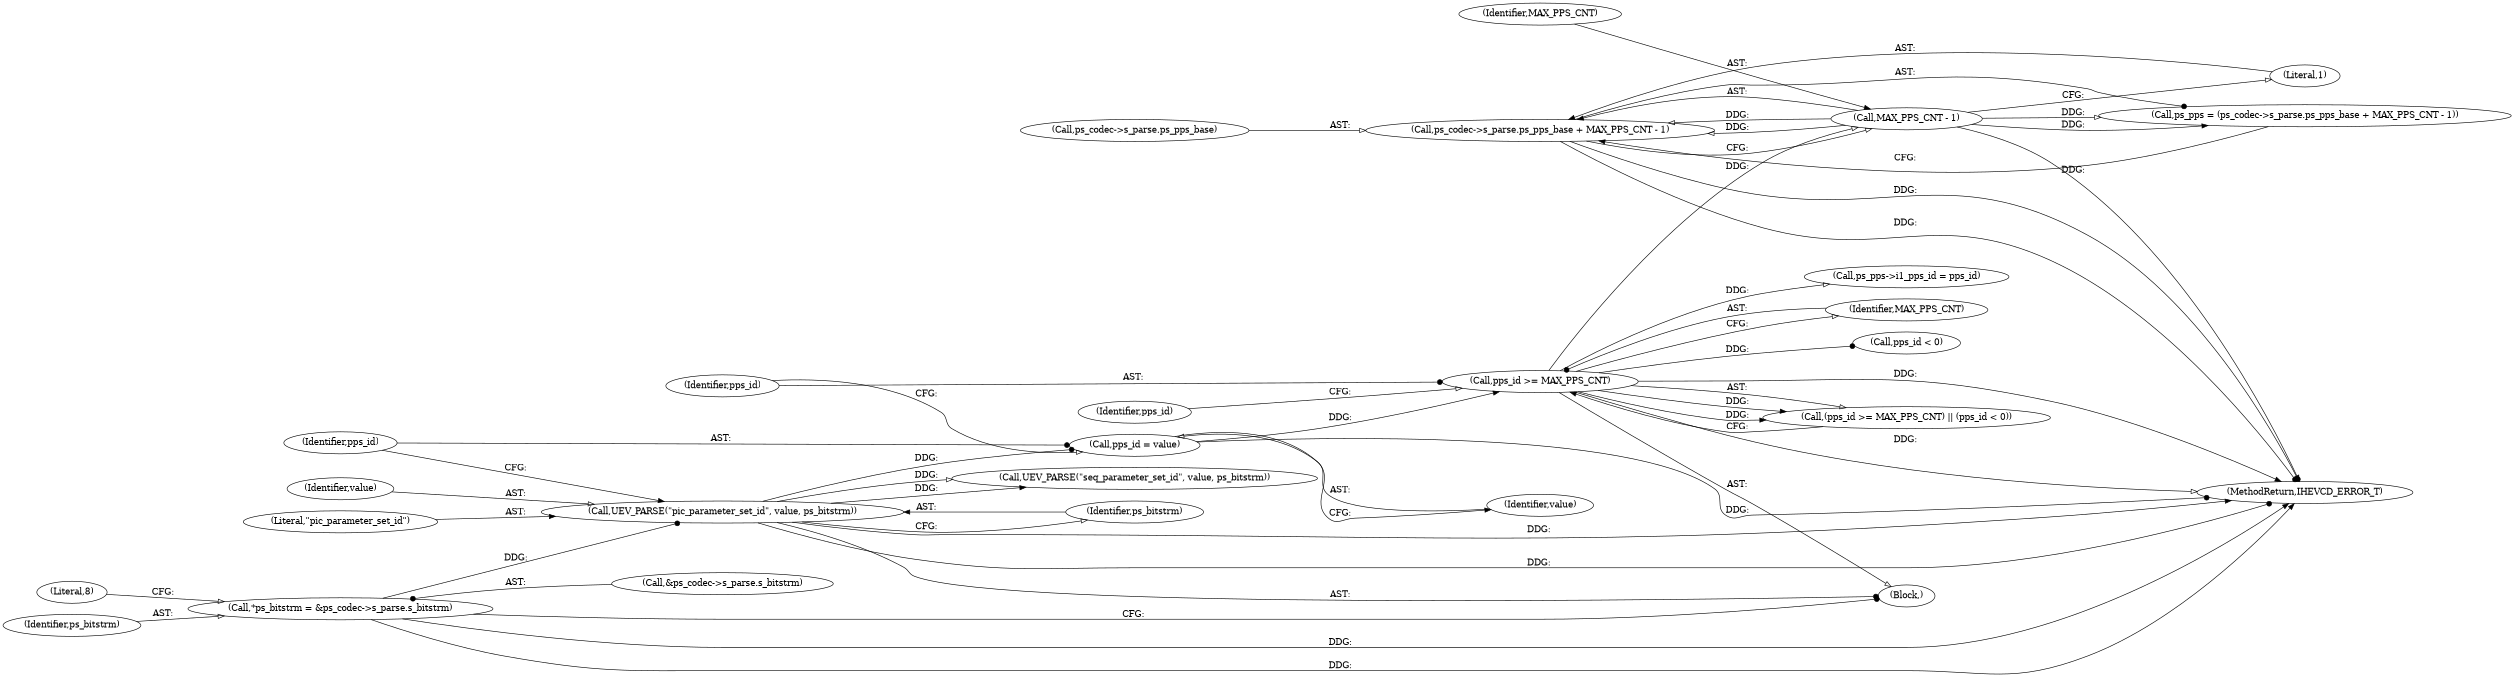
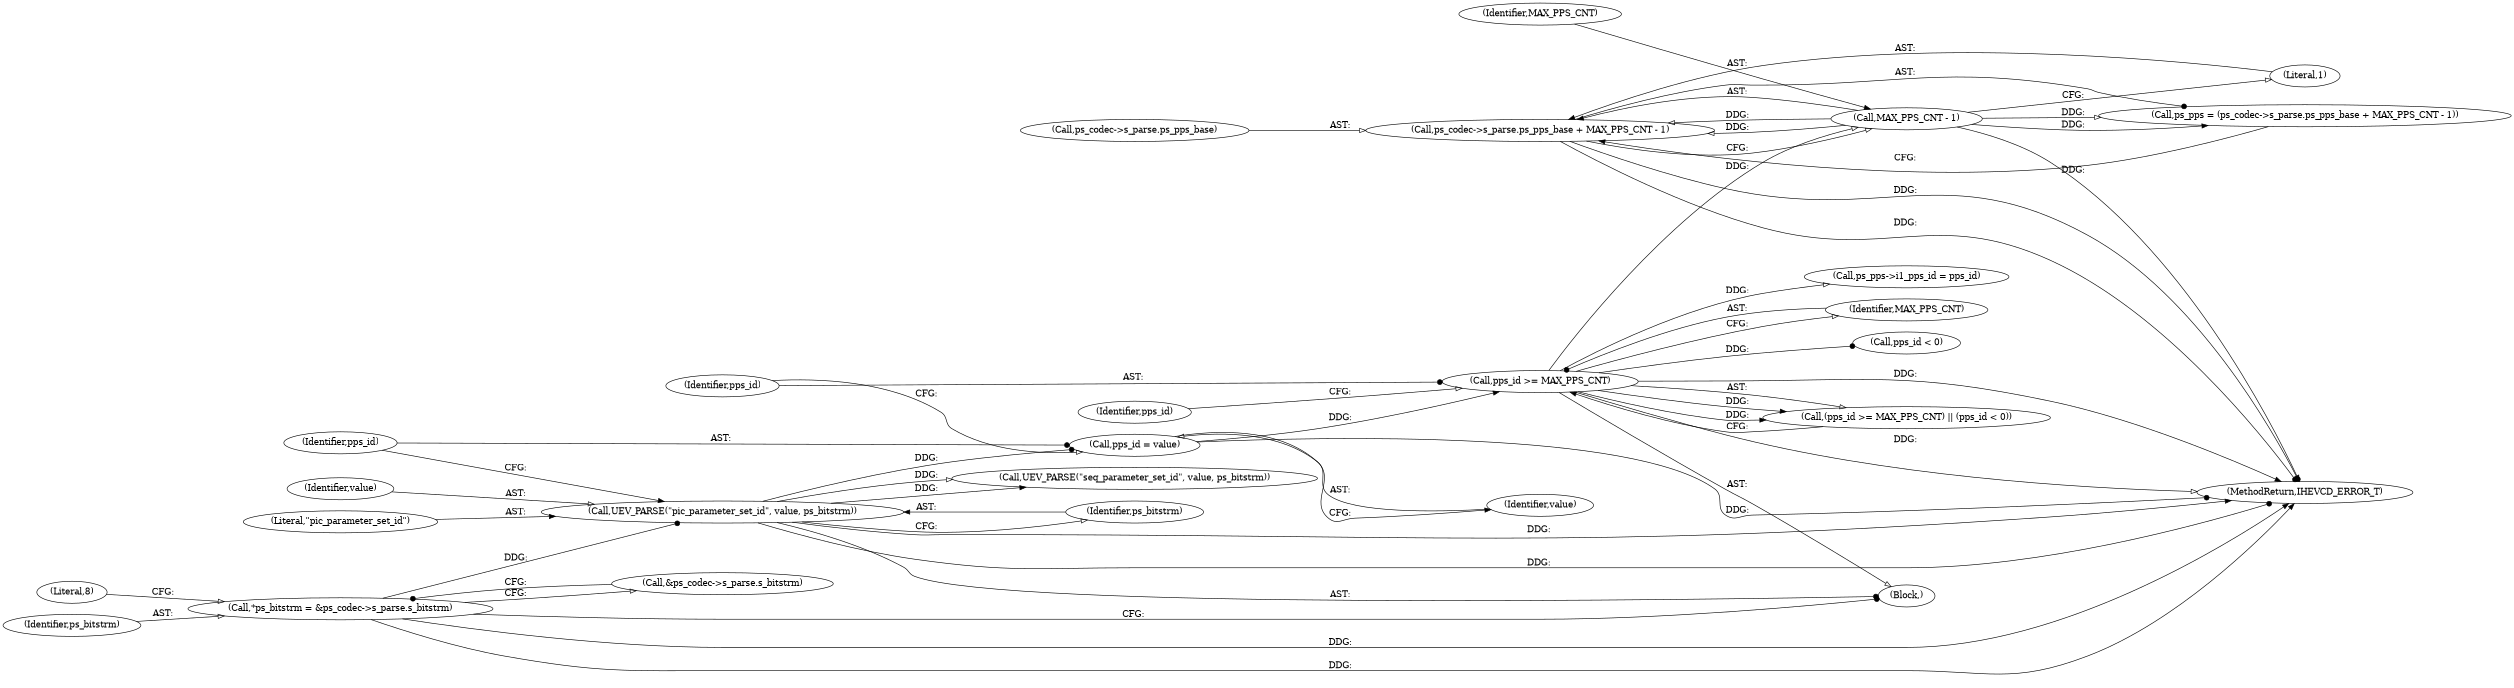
(517, 583) -> (517, 583)
none -> (547, 597)
